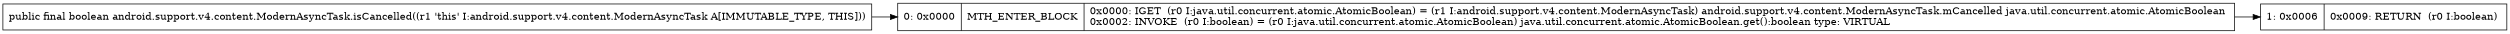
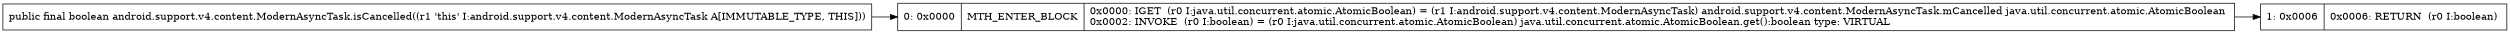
(2415, 17) -> (2415, 17)
